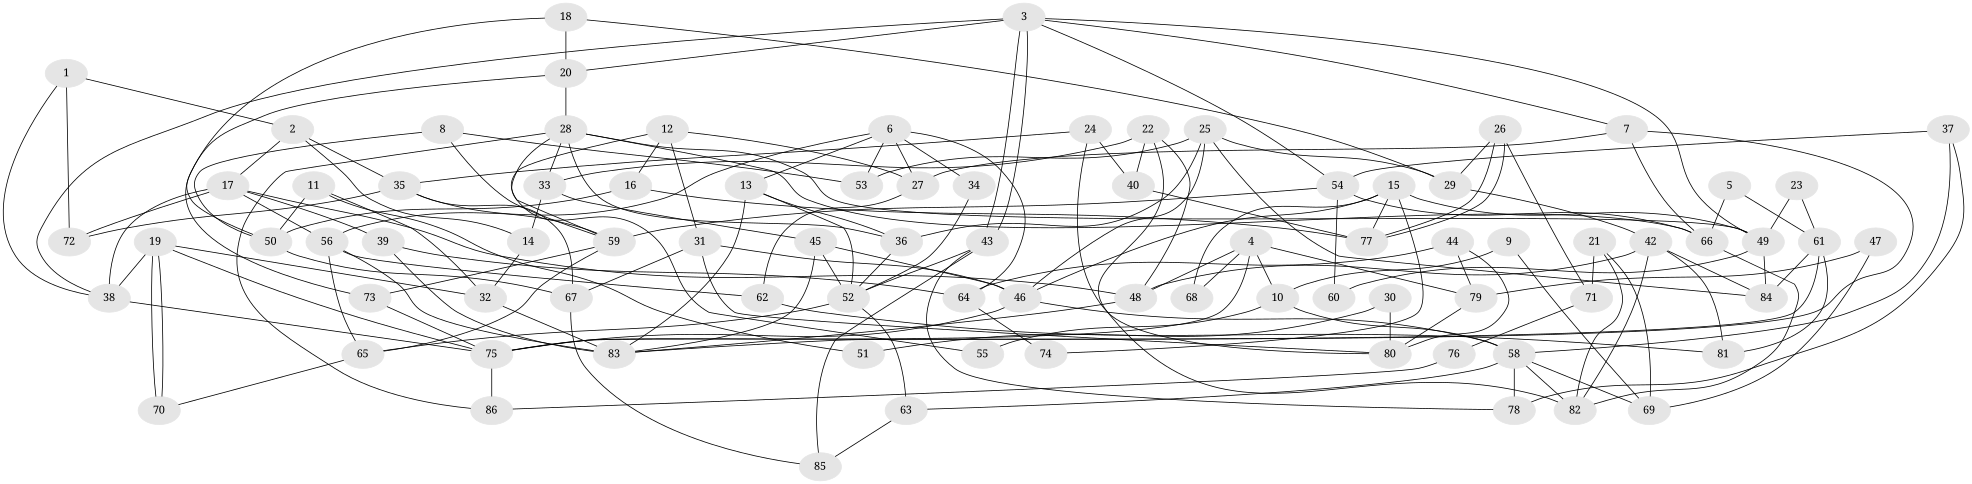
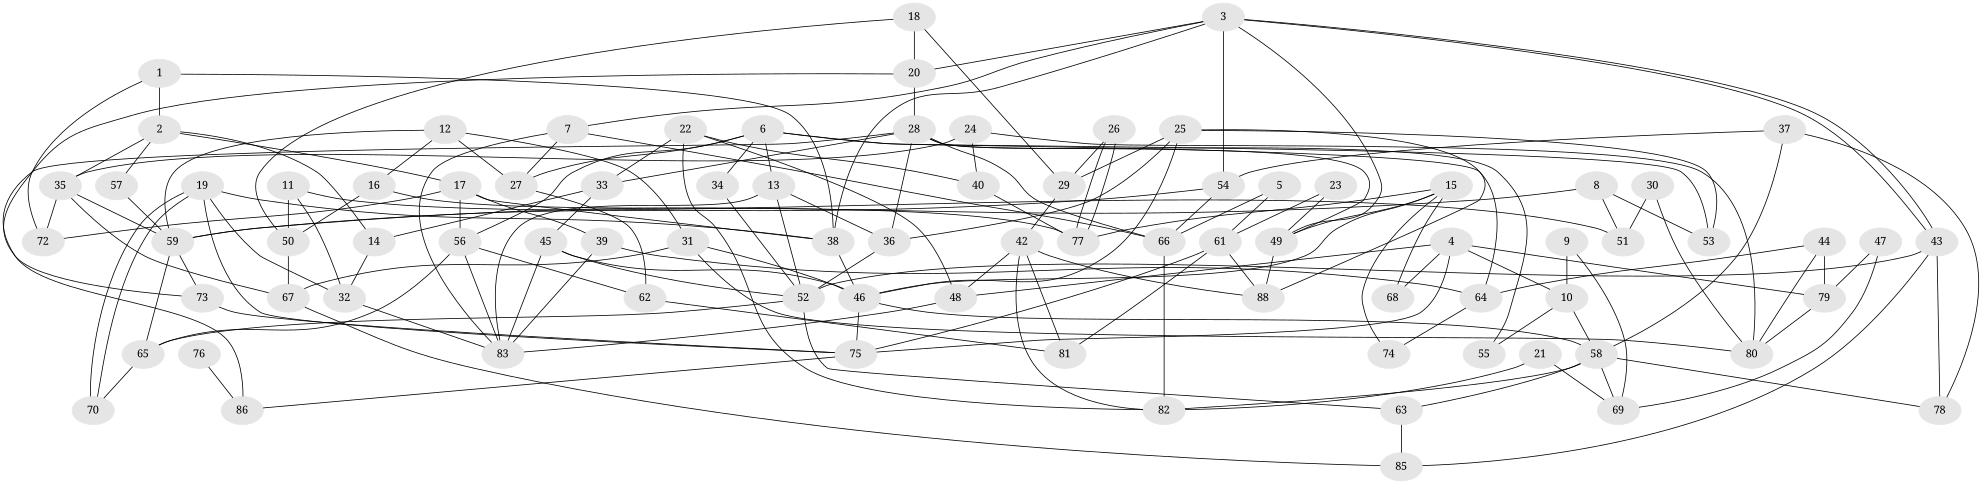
(255, 155) -> (1610, 214)
none -> (117, 186)
(460, 245) -> none
(1334, 298) -> none
(1592, 298) -> none
(1766, 298) -> (1263, 298)
(301, 326) -> (844, 266)
